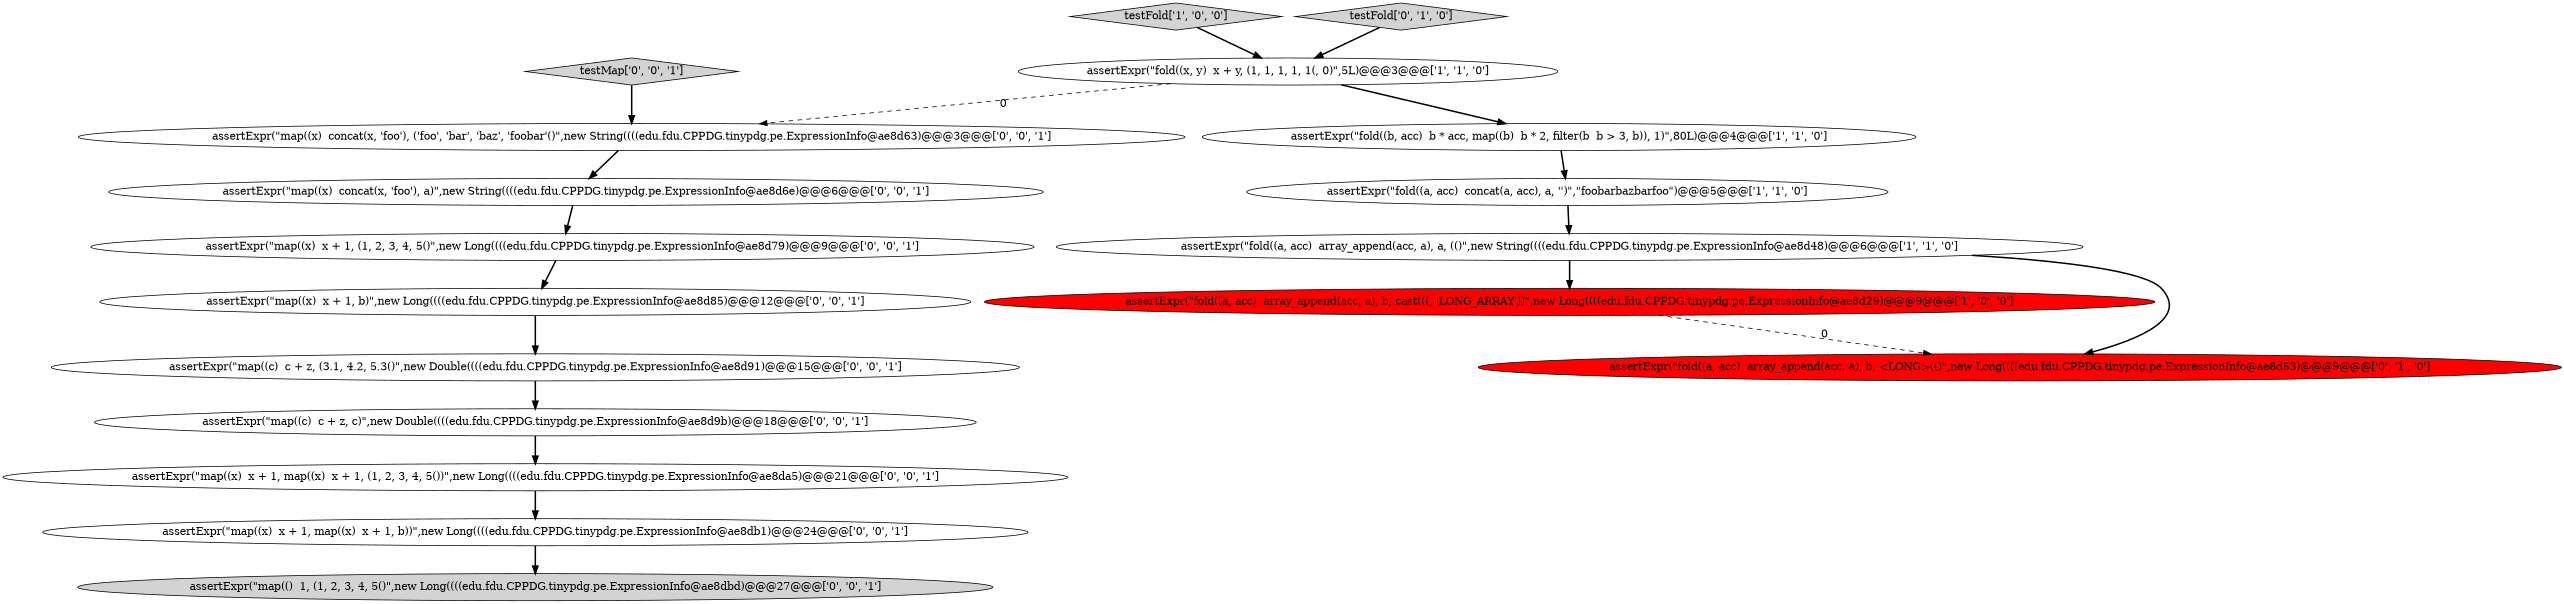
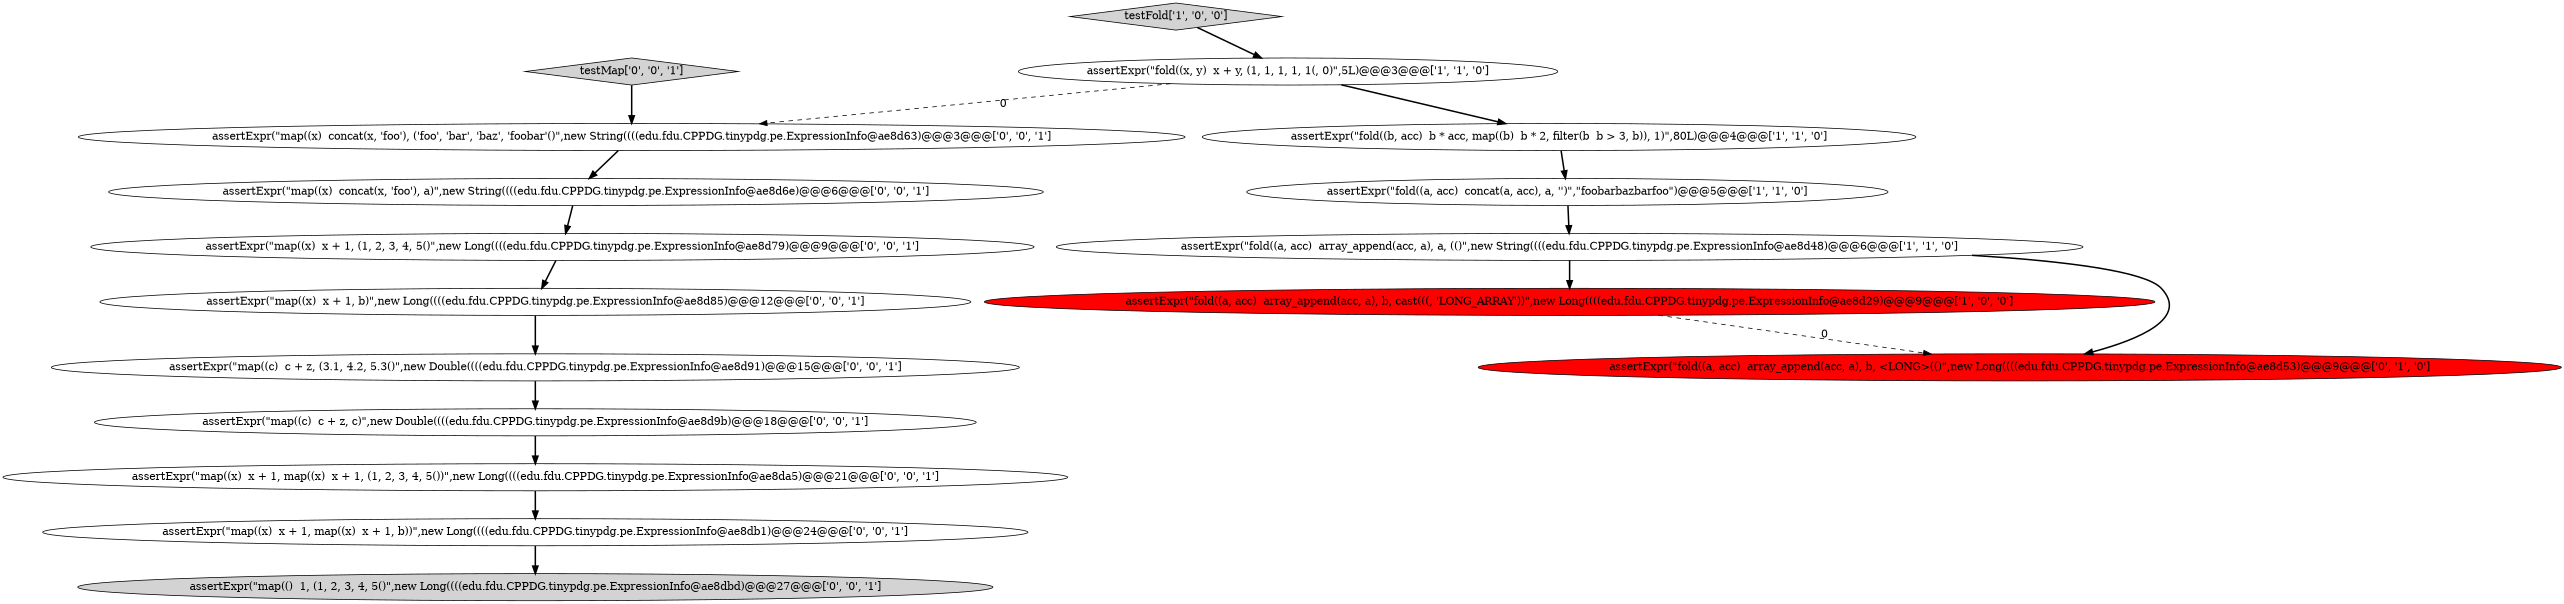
(1401, 17) -> none
